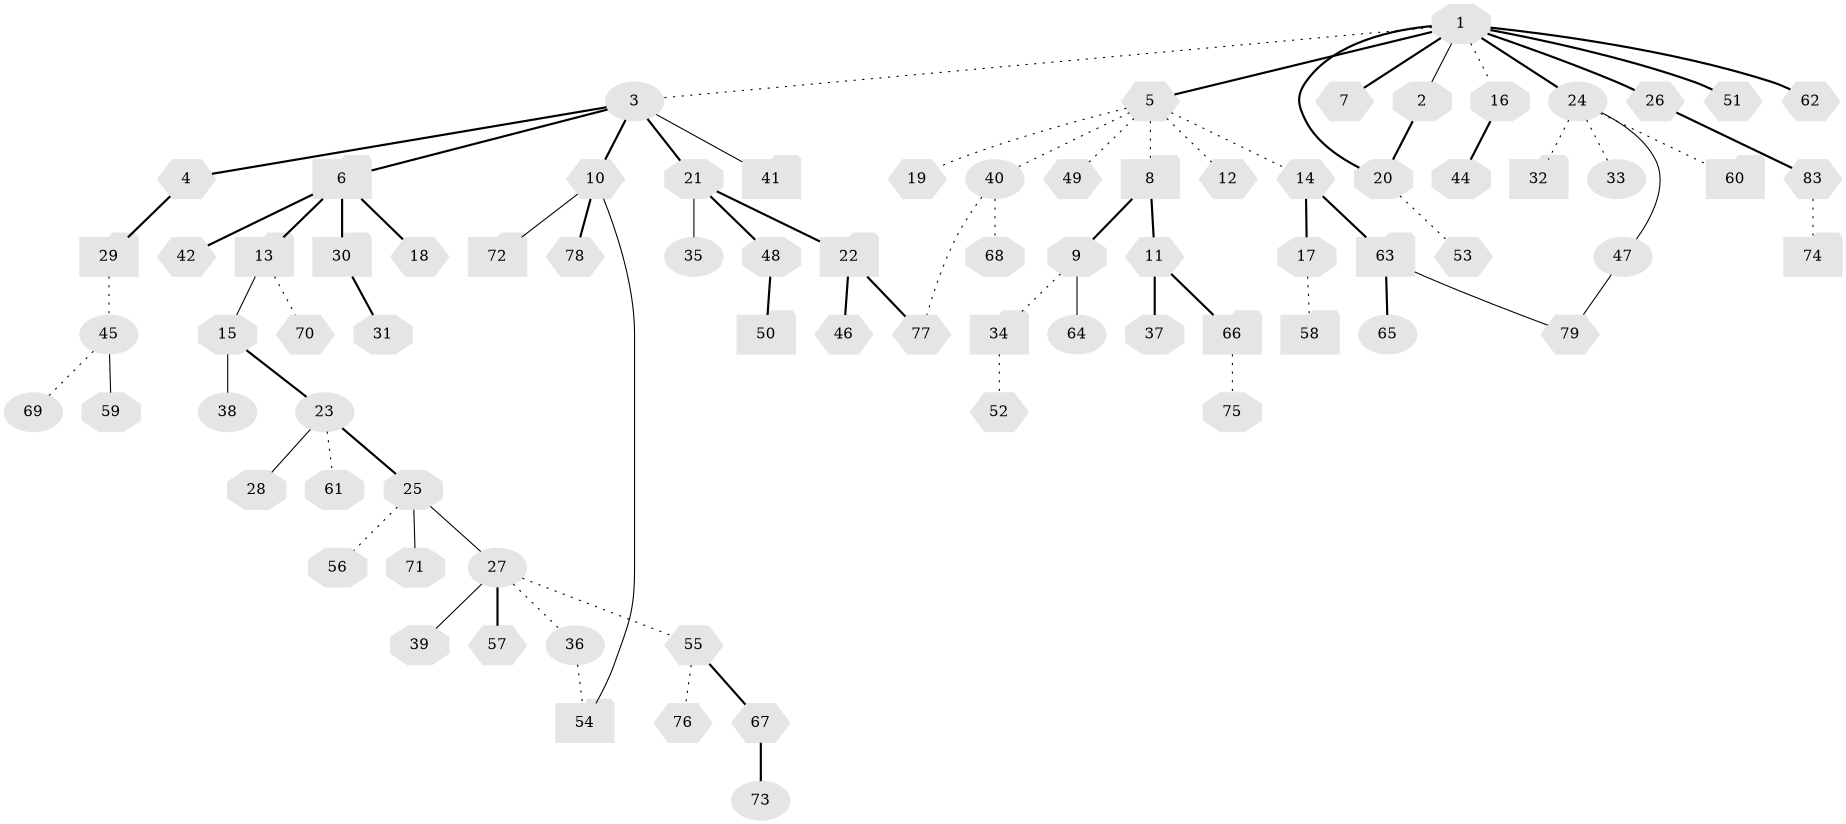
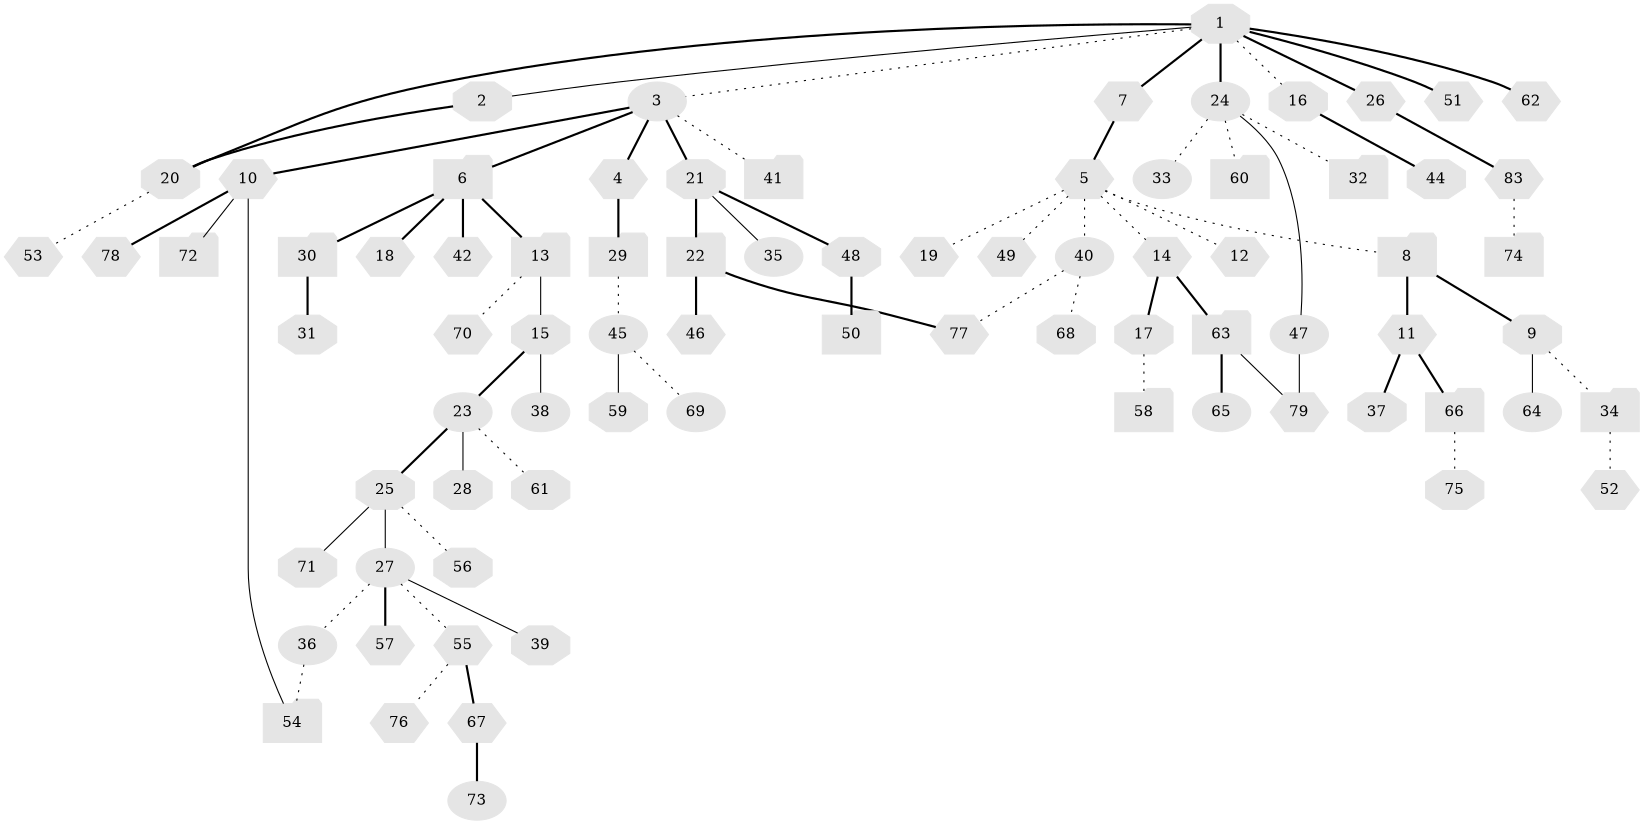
(1303, 63) -> (1104, 140)
(699, 138) -> (711, 138)
